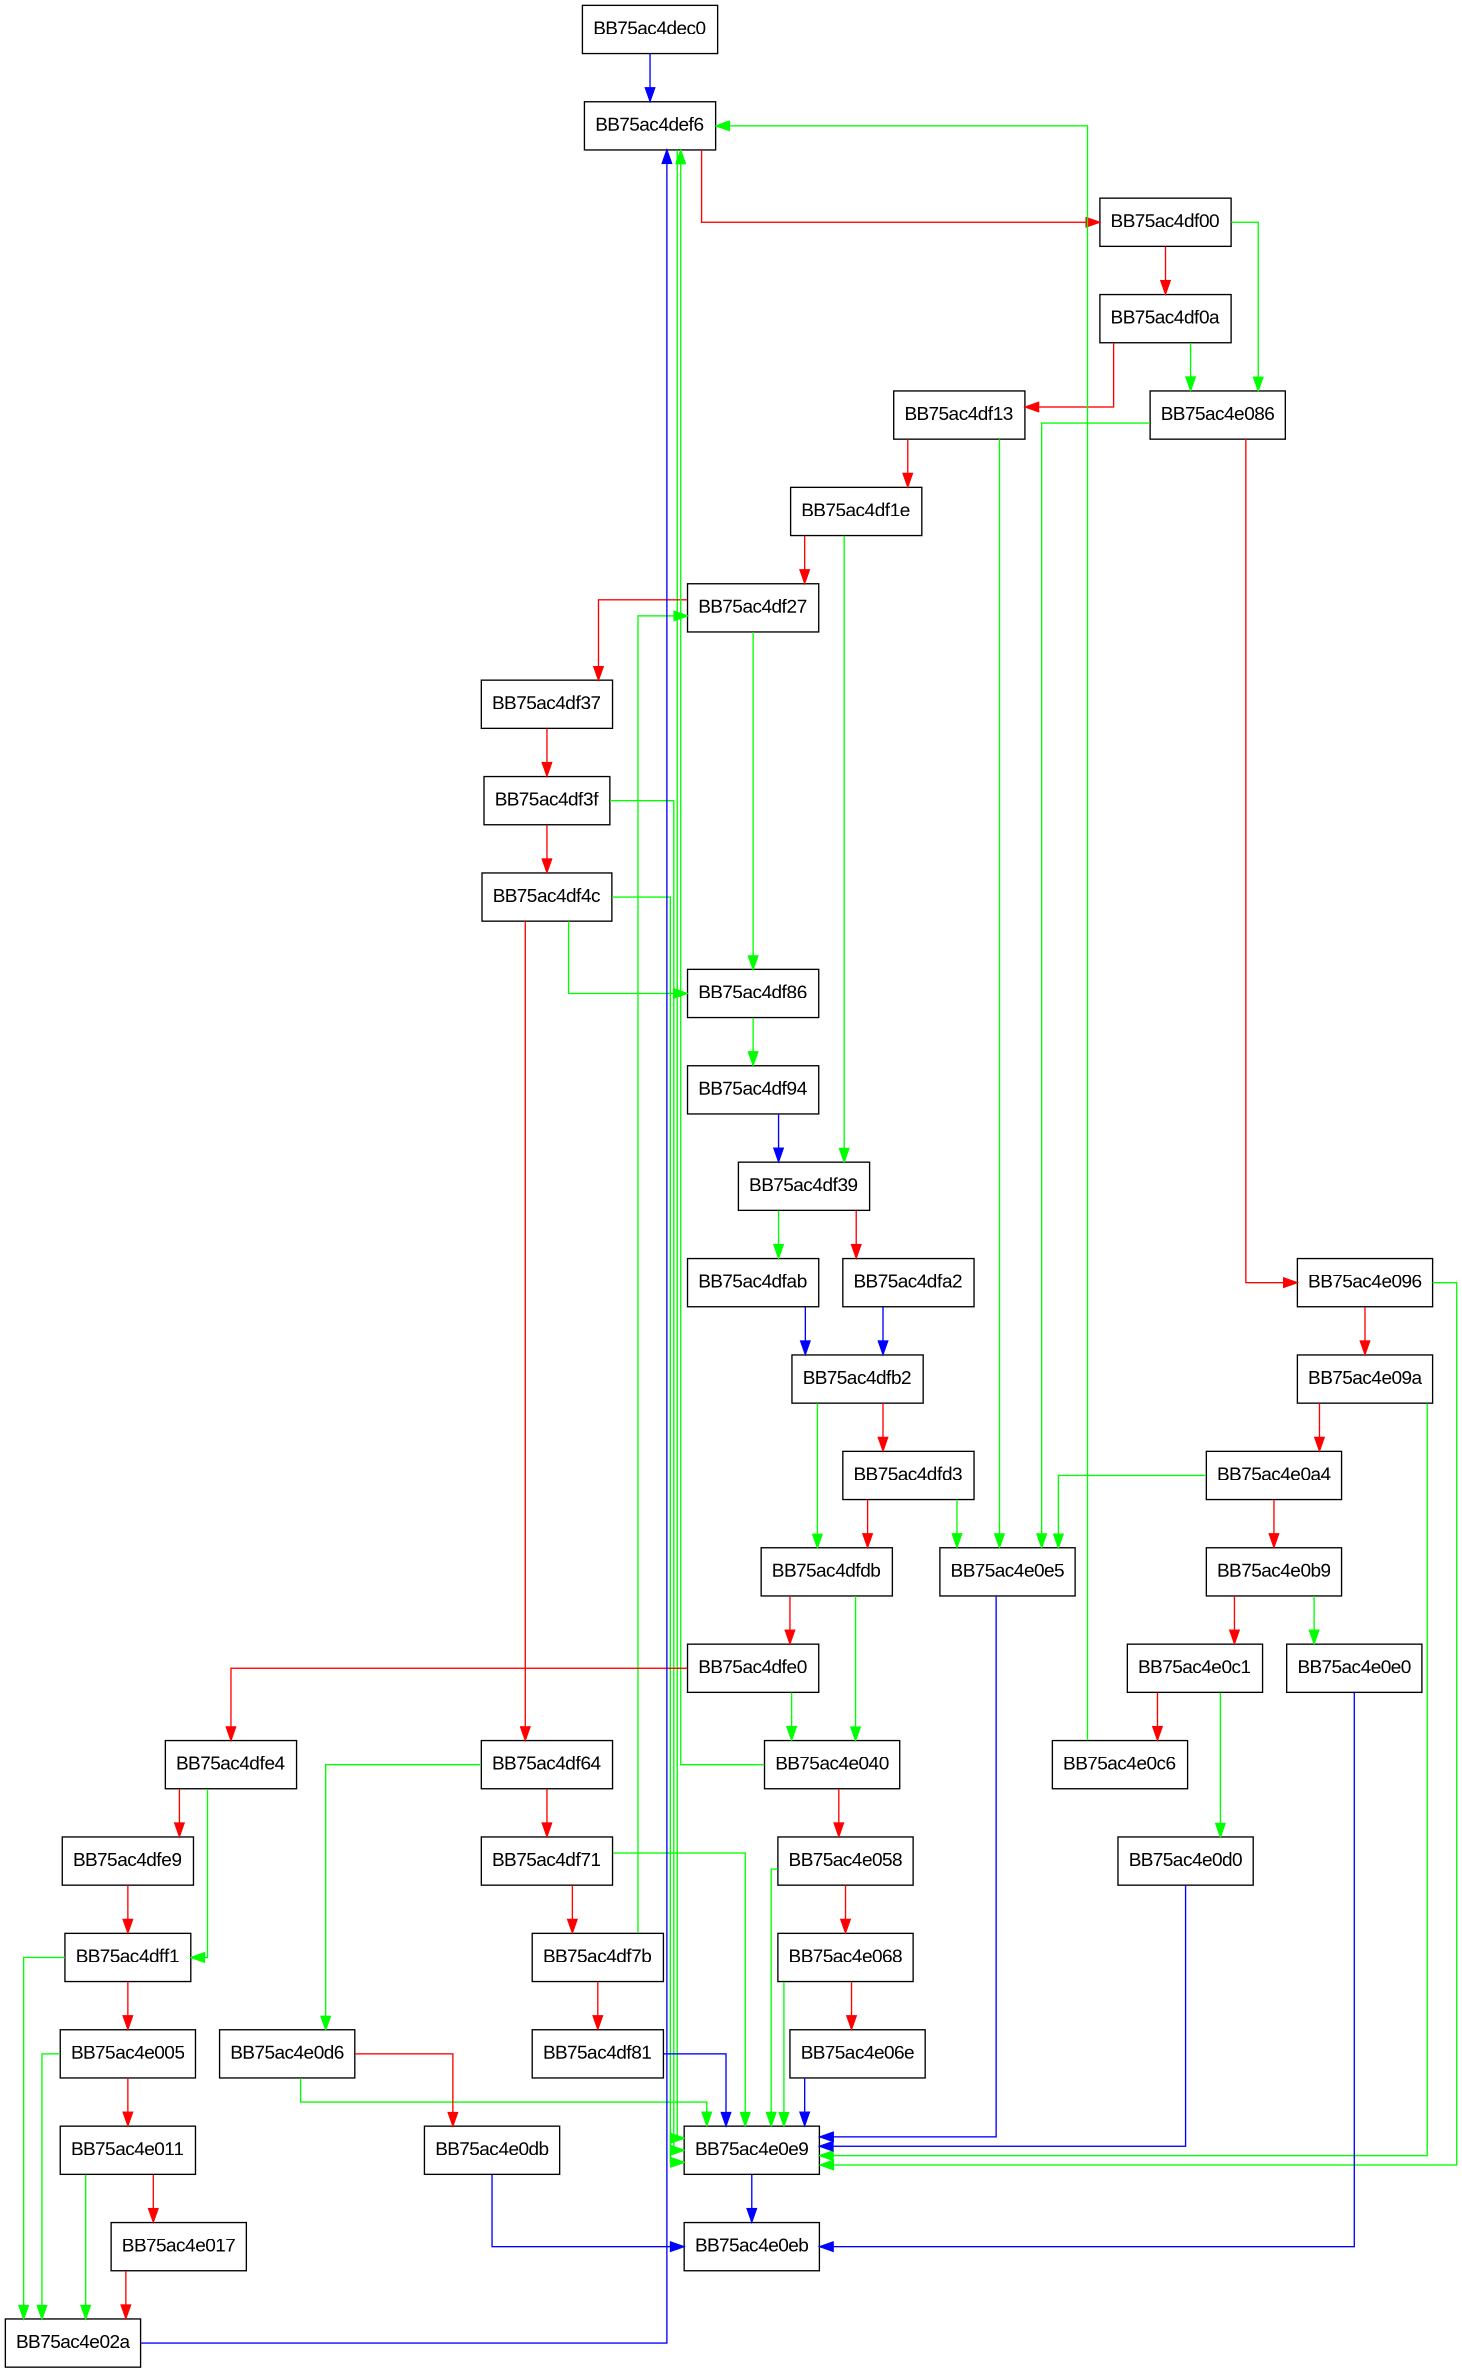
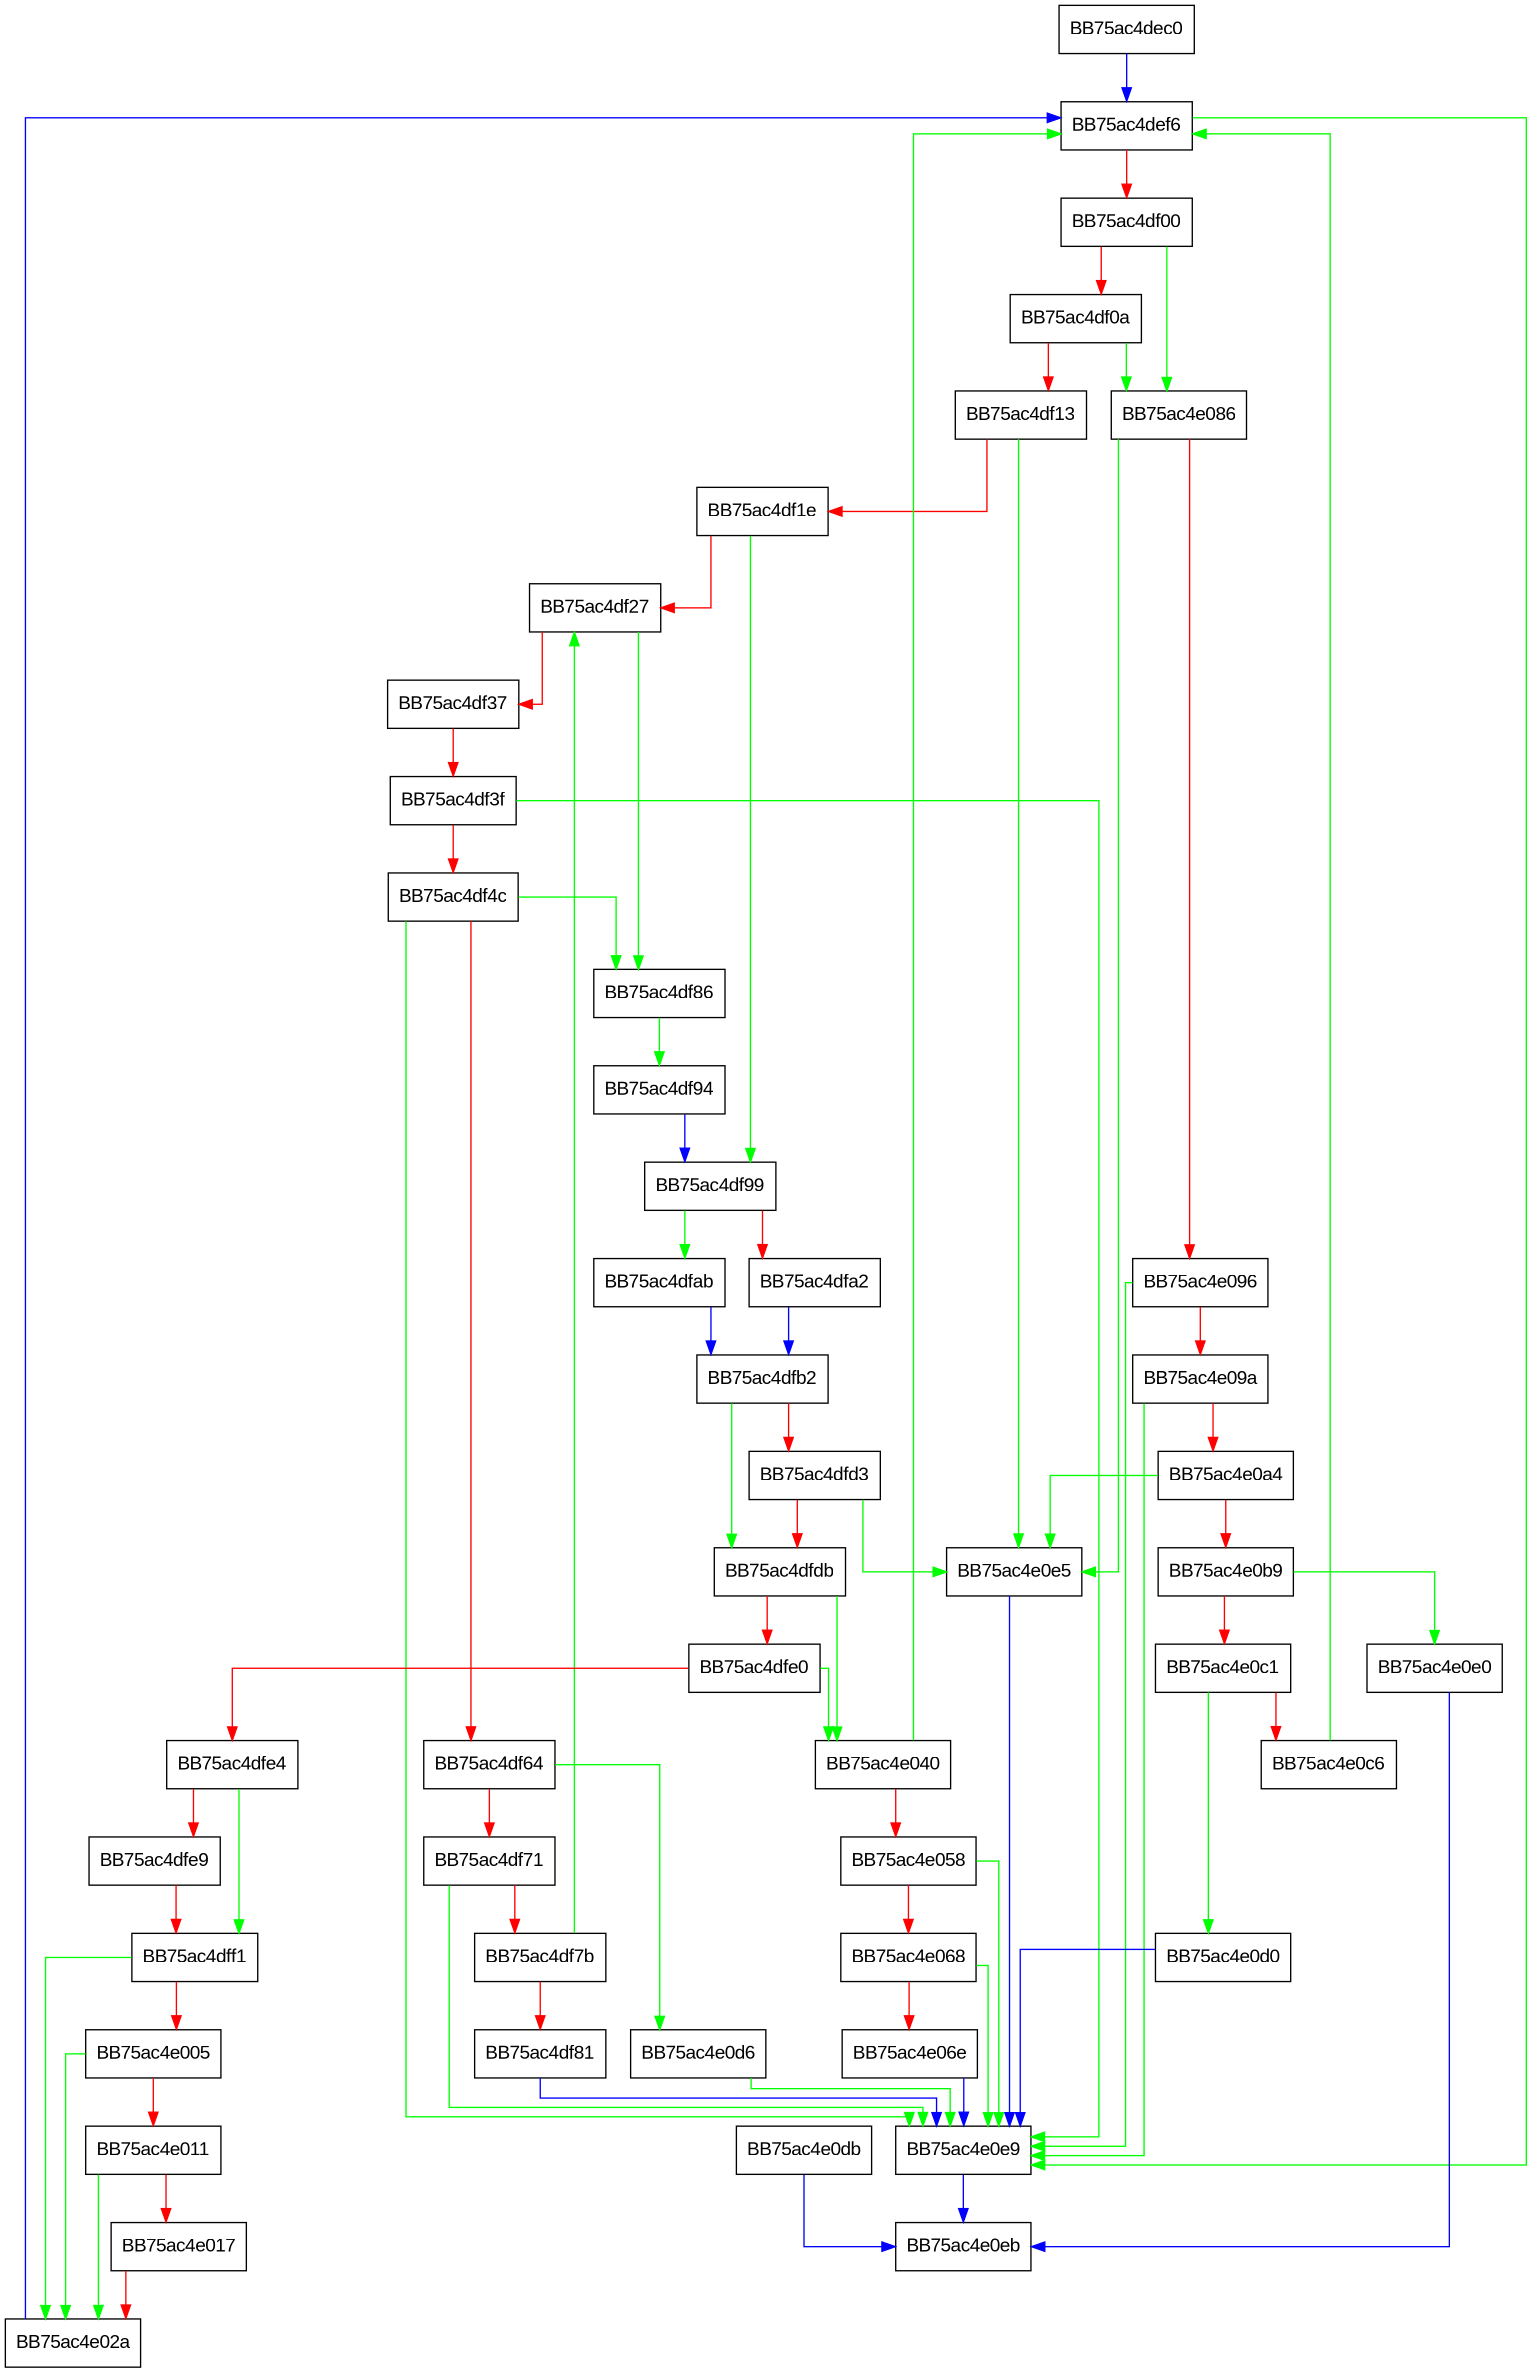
(804, 1186) -> (710, 1186)
(433, 2054) -> none
